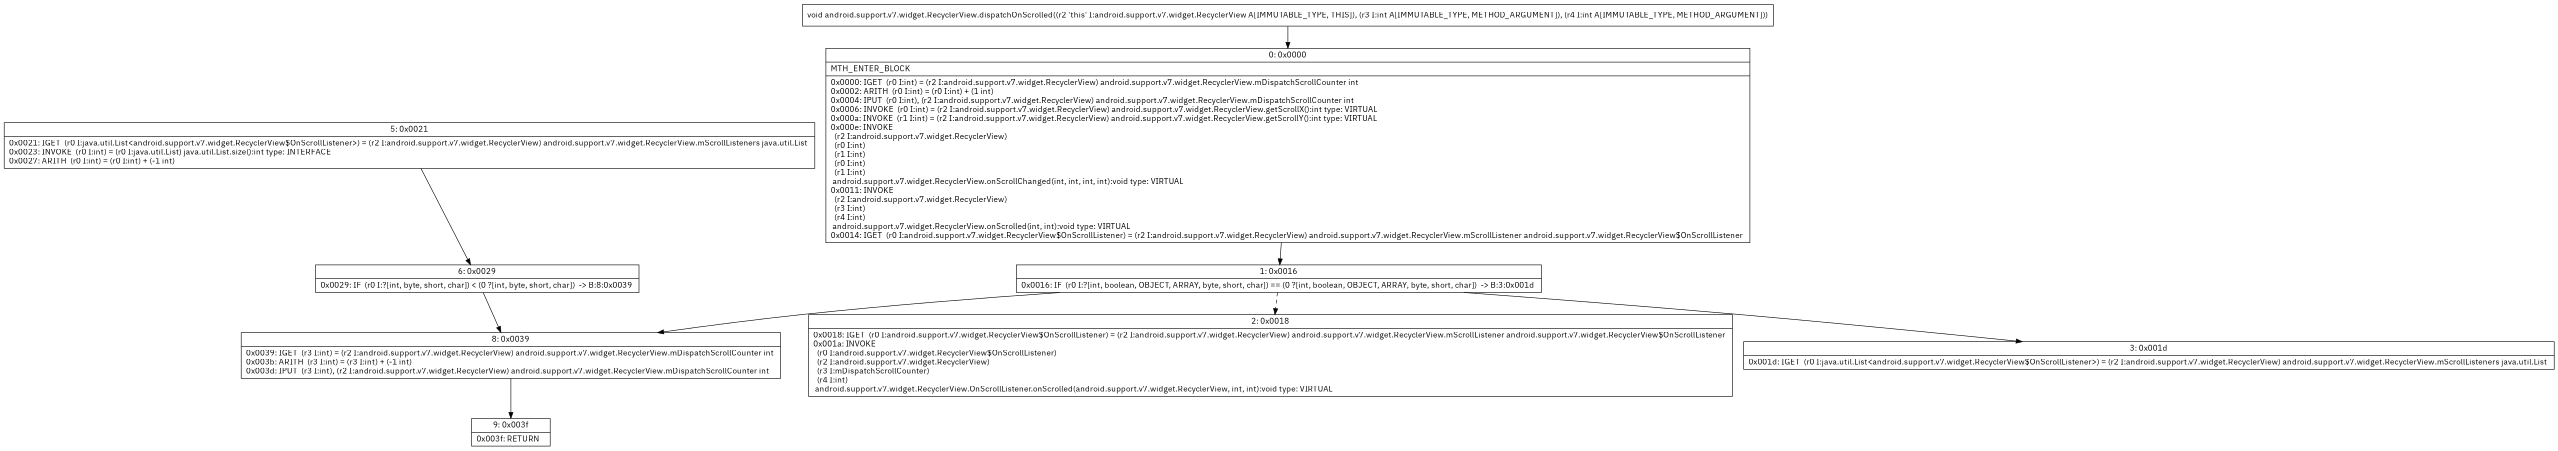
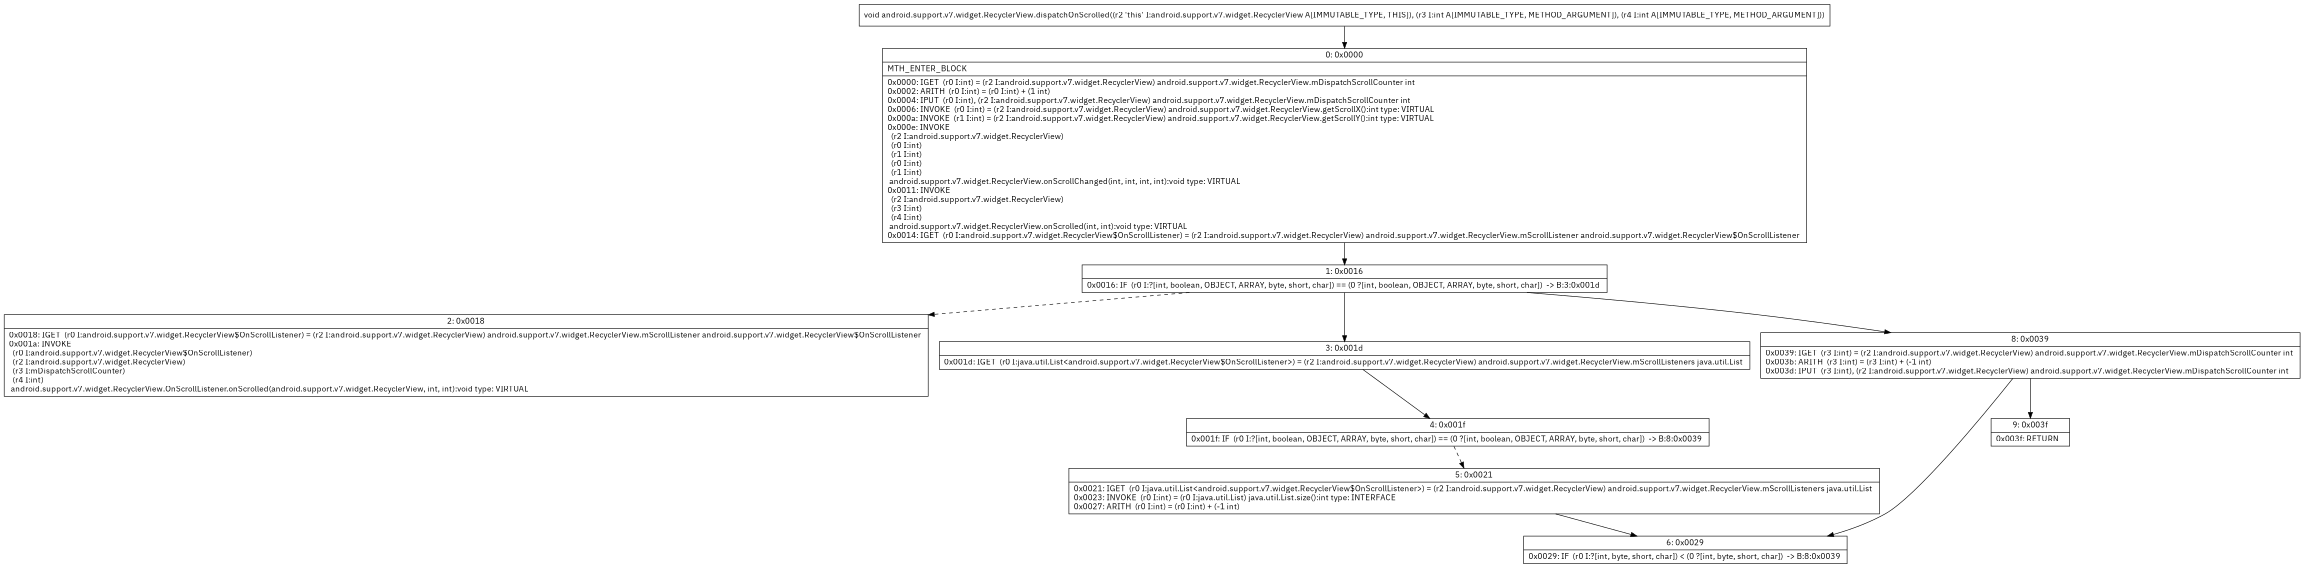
(491, 310) -> (1934, 470)
none -> (1448, 432)
